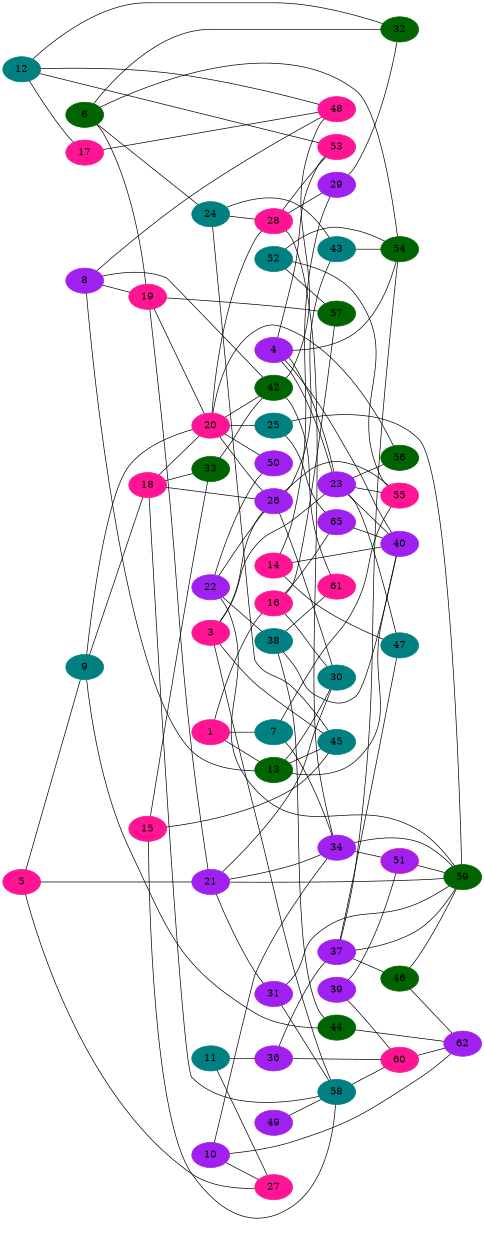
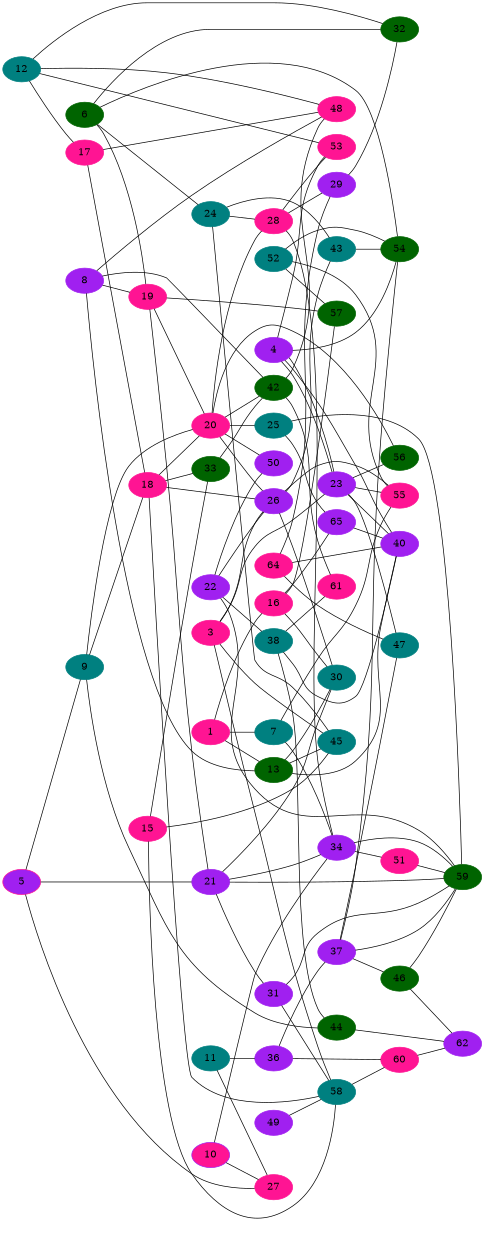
none -> (116, 319)
(274, 566) -> (274, 566)
(400, 861) -> (400, 861)
(22, 882) -> (22, 882)
(337, 990) -> none
(348, 1121) -> none
(211, 1155) -> (211, 1155)
